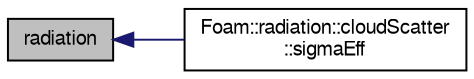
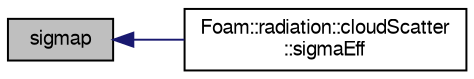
(61, 40) -> (61, 40)
